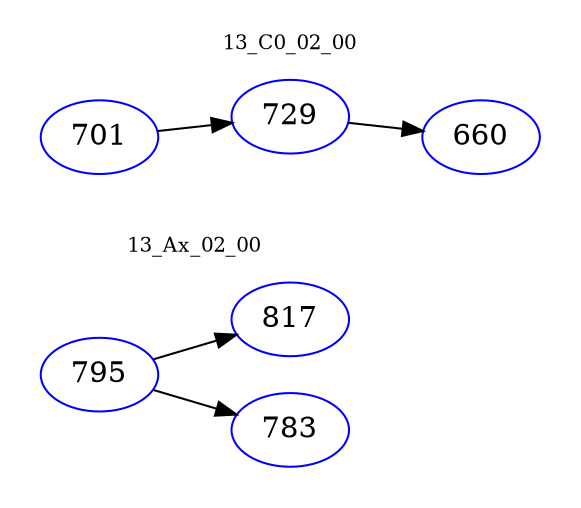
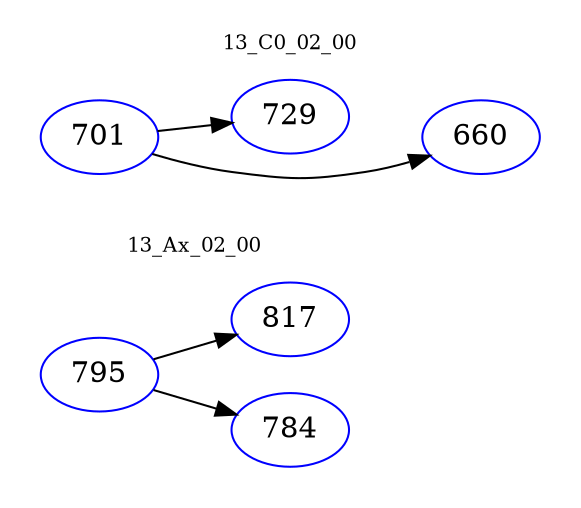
(375, 126) -> (280, 177)
(290, 430) -> (290, 430)
